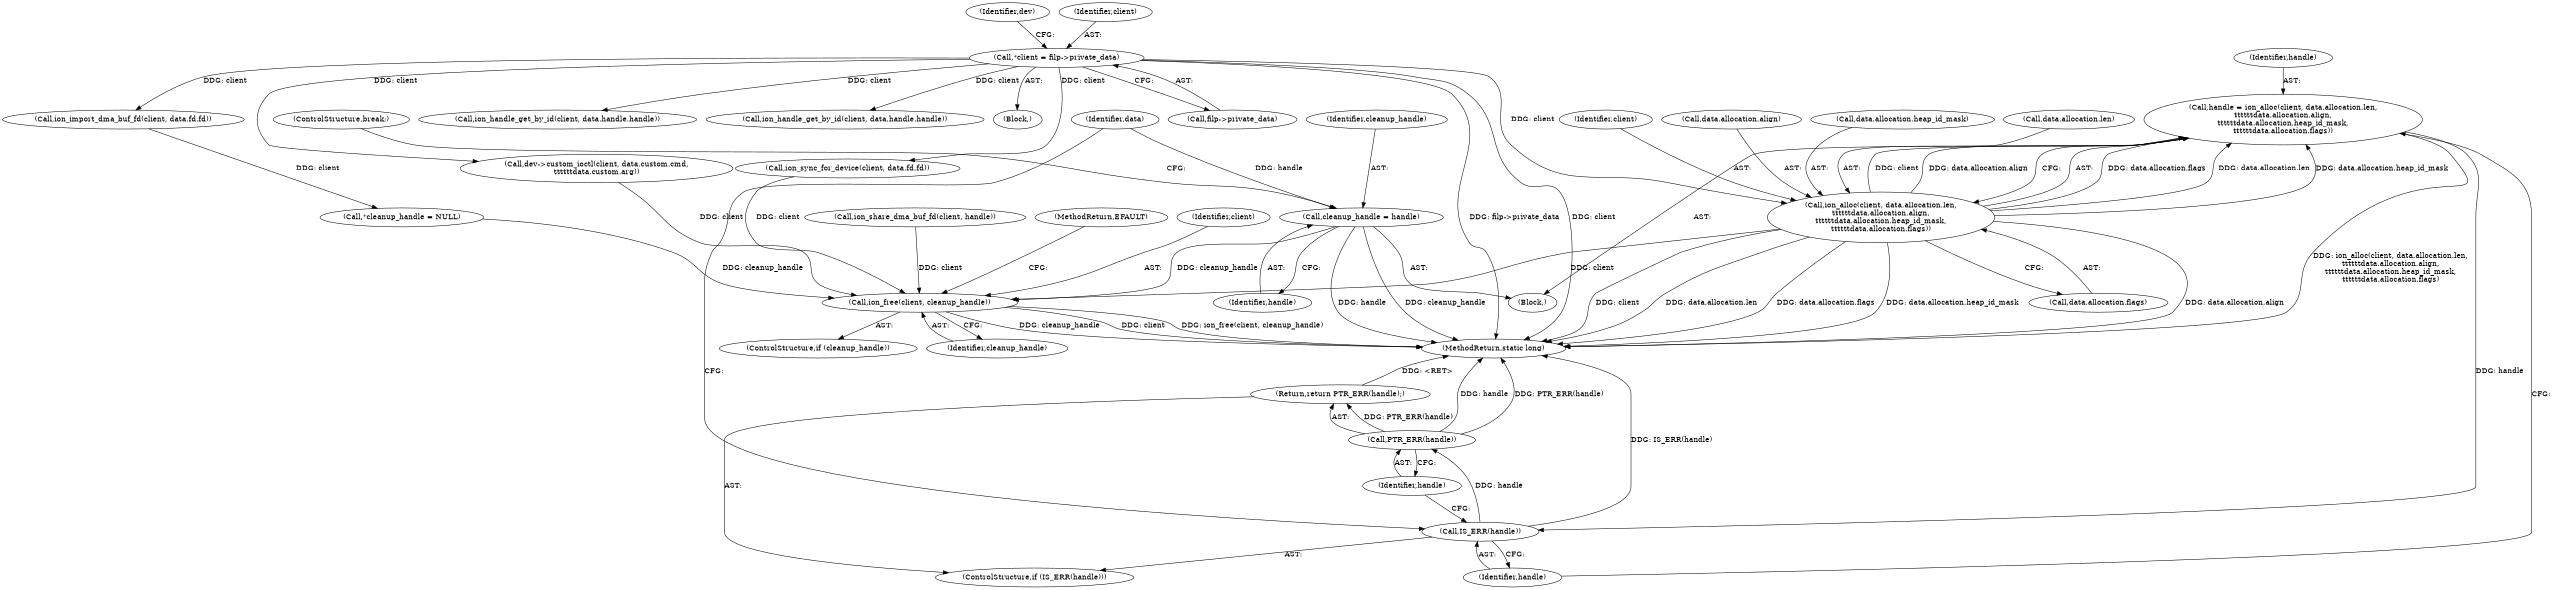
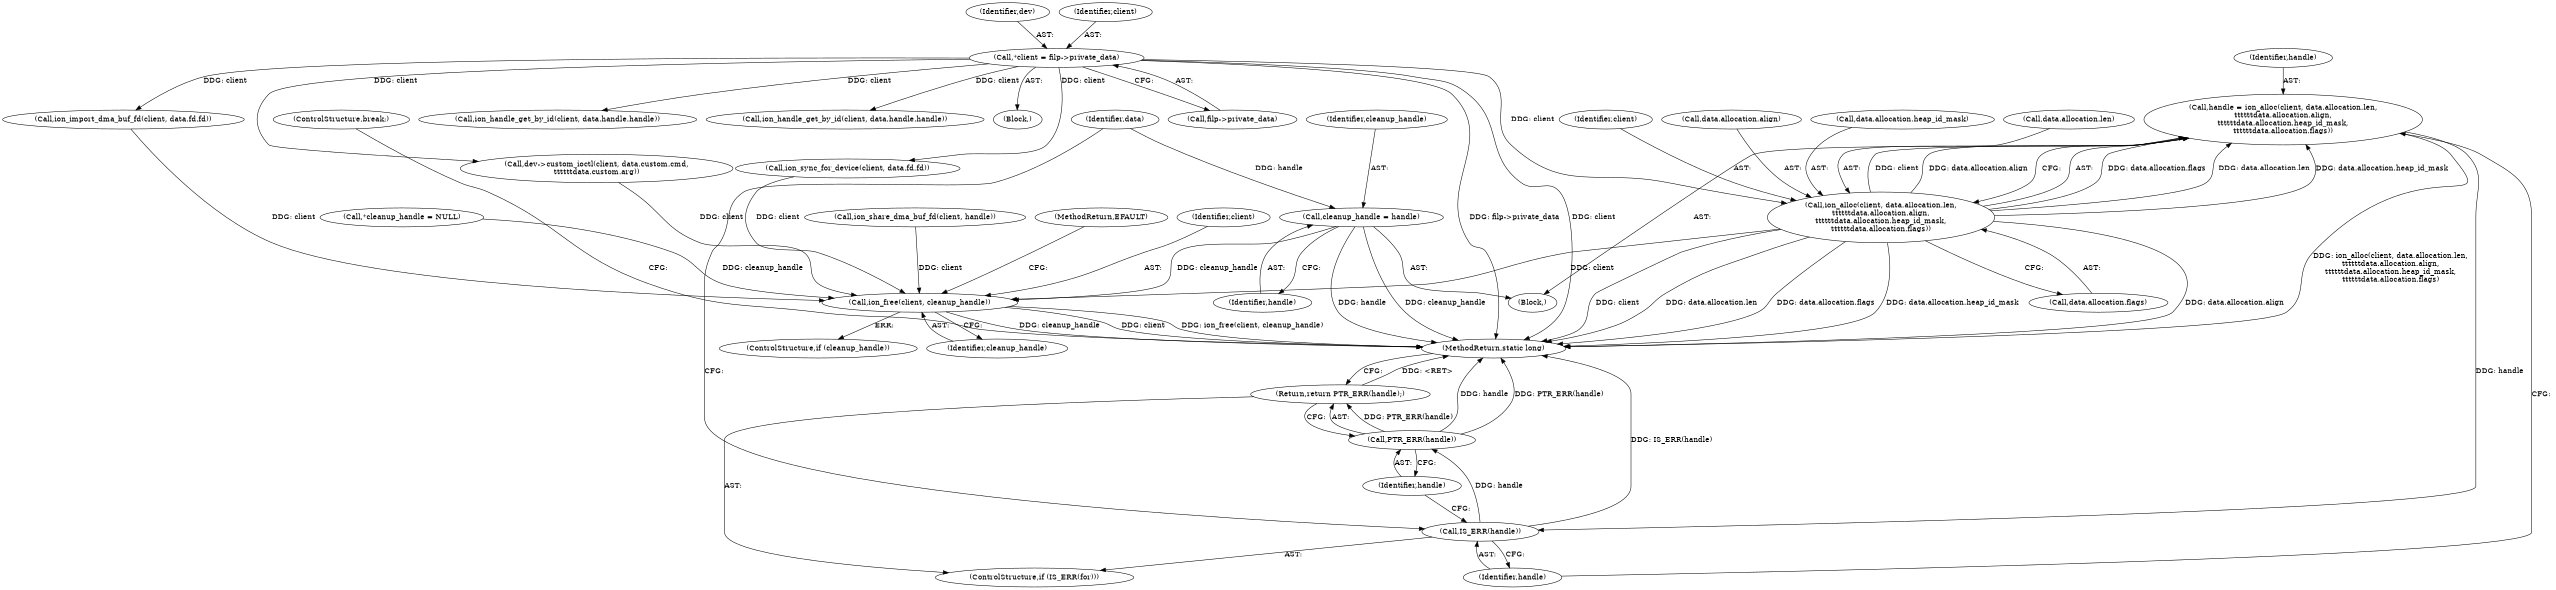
(1046, 35) -> (1046, 35)
(847, 152) -> (866, 316)
(260, 168) -> (453, 278)
(886, 326) -> (886, 326)
none -> (1388, 360)
none -> (1316, 427)
(1035, 578) -> (1035, 578)
